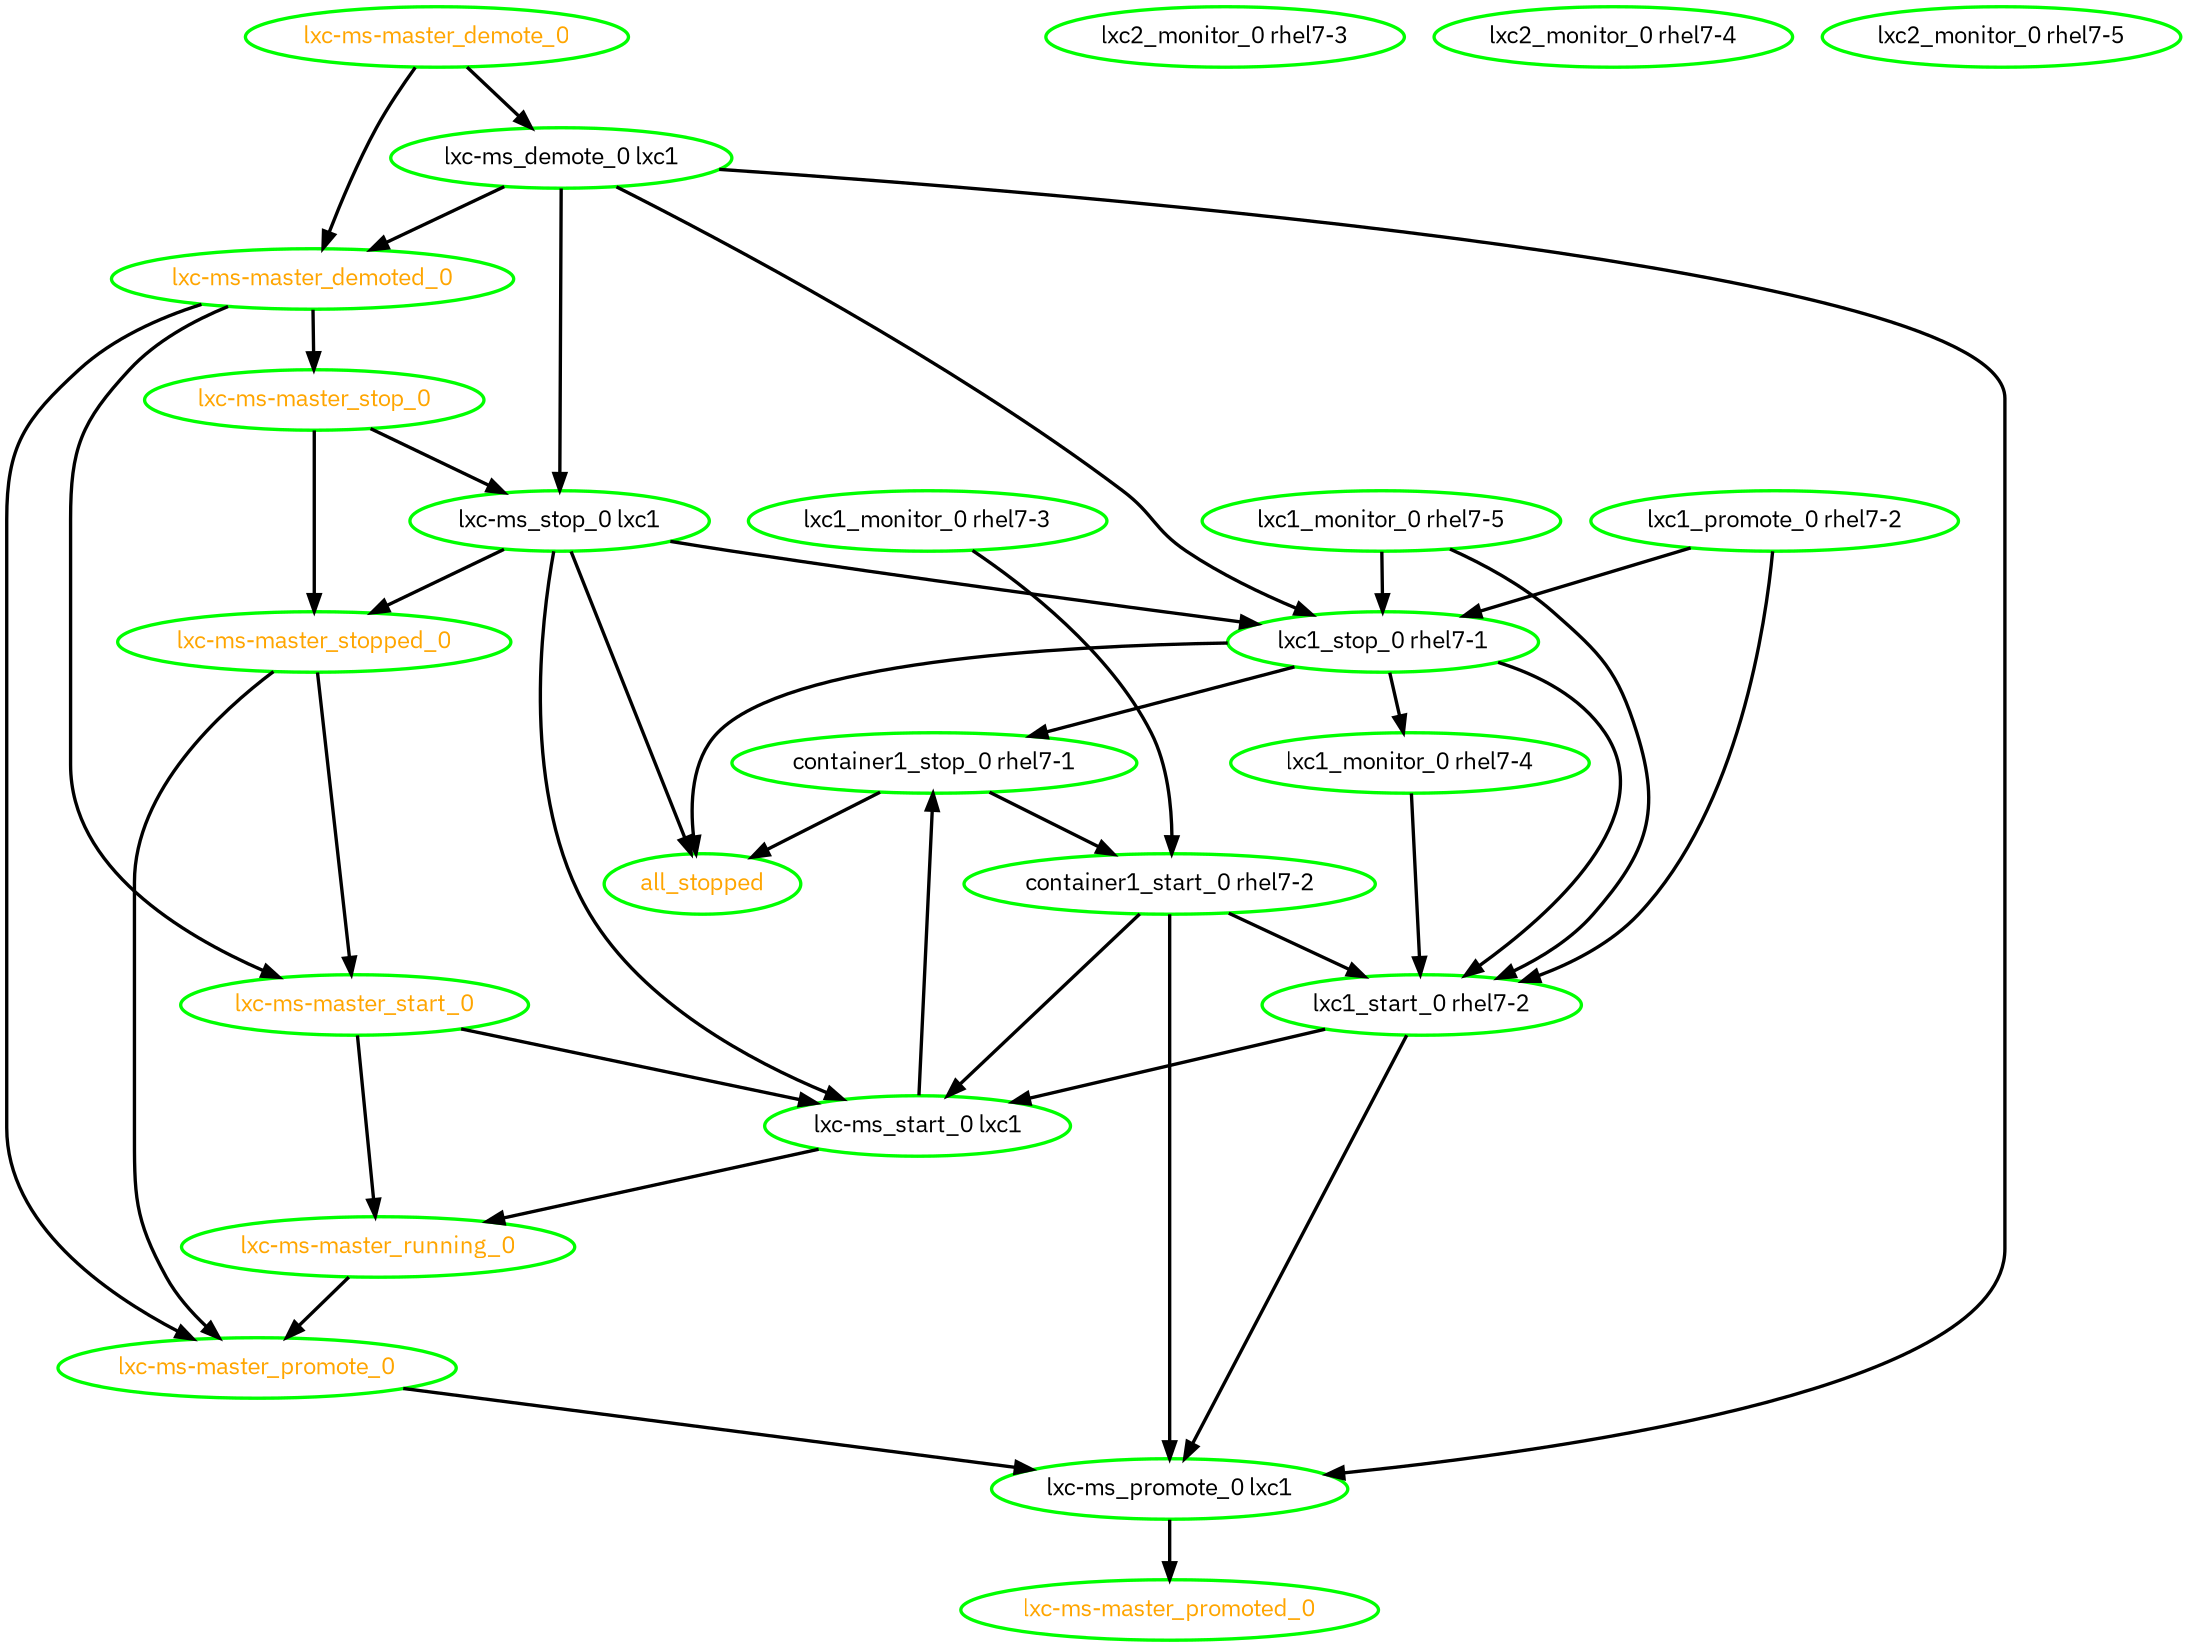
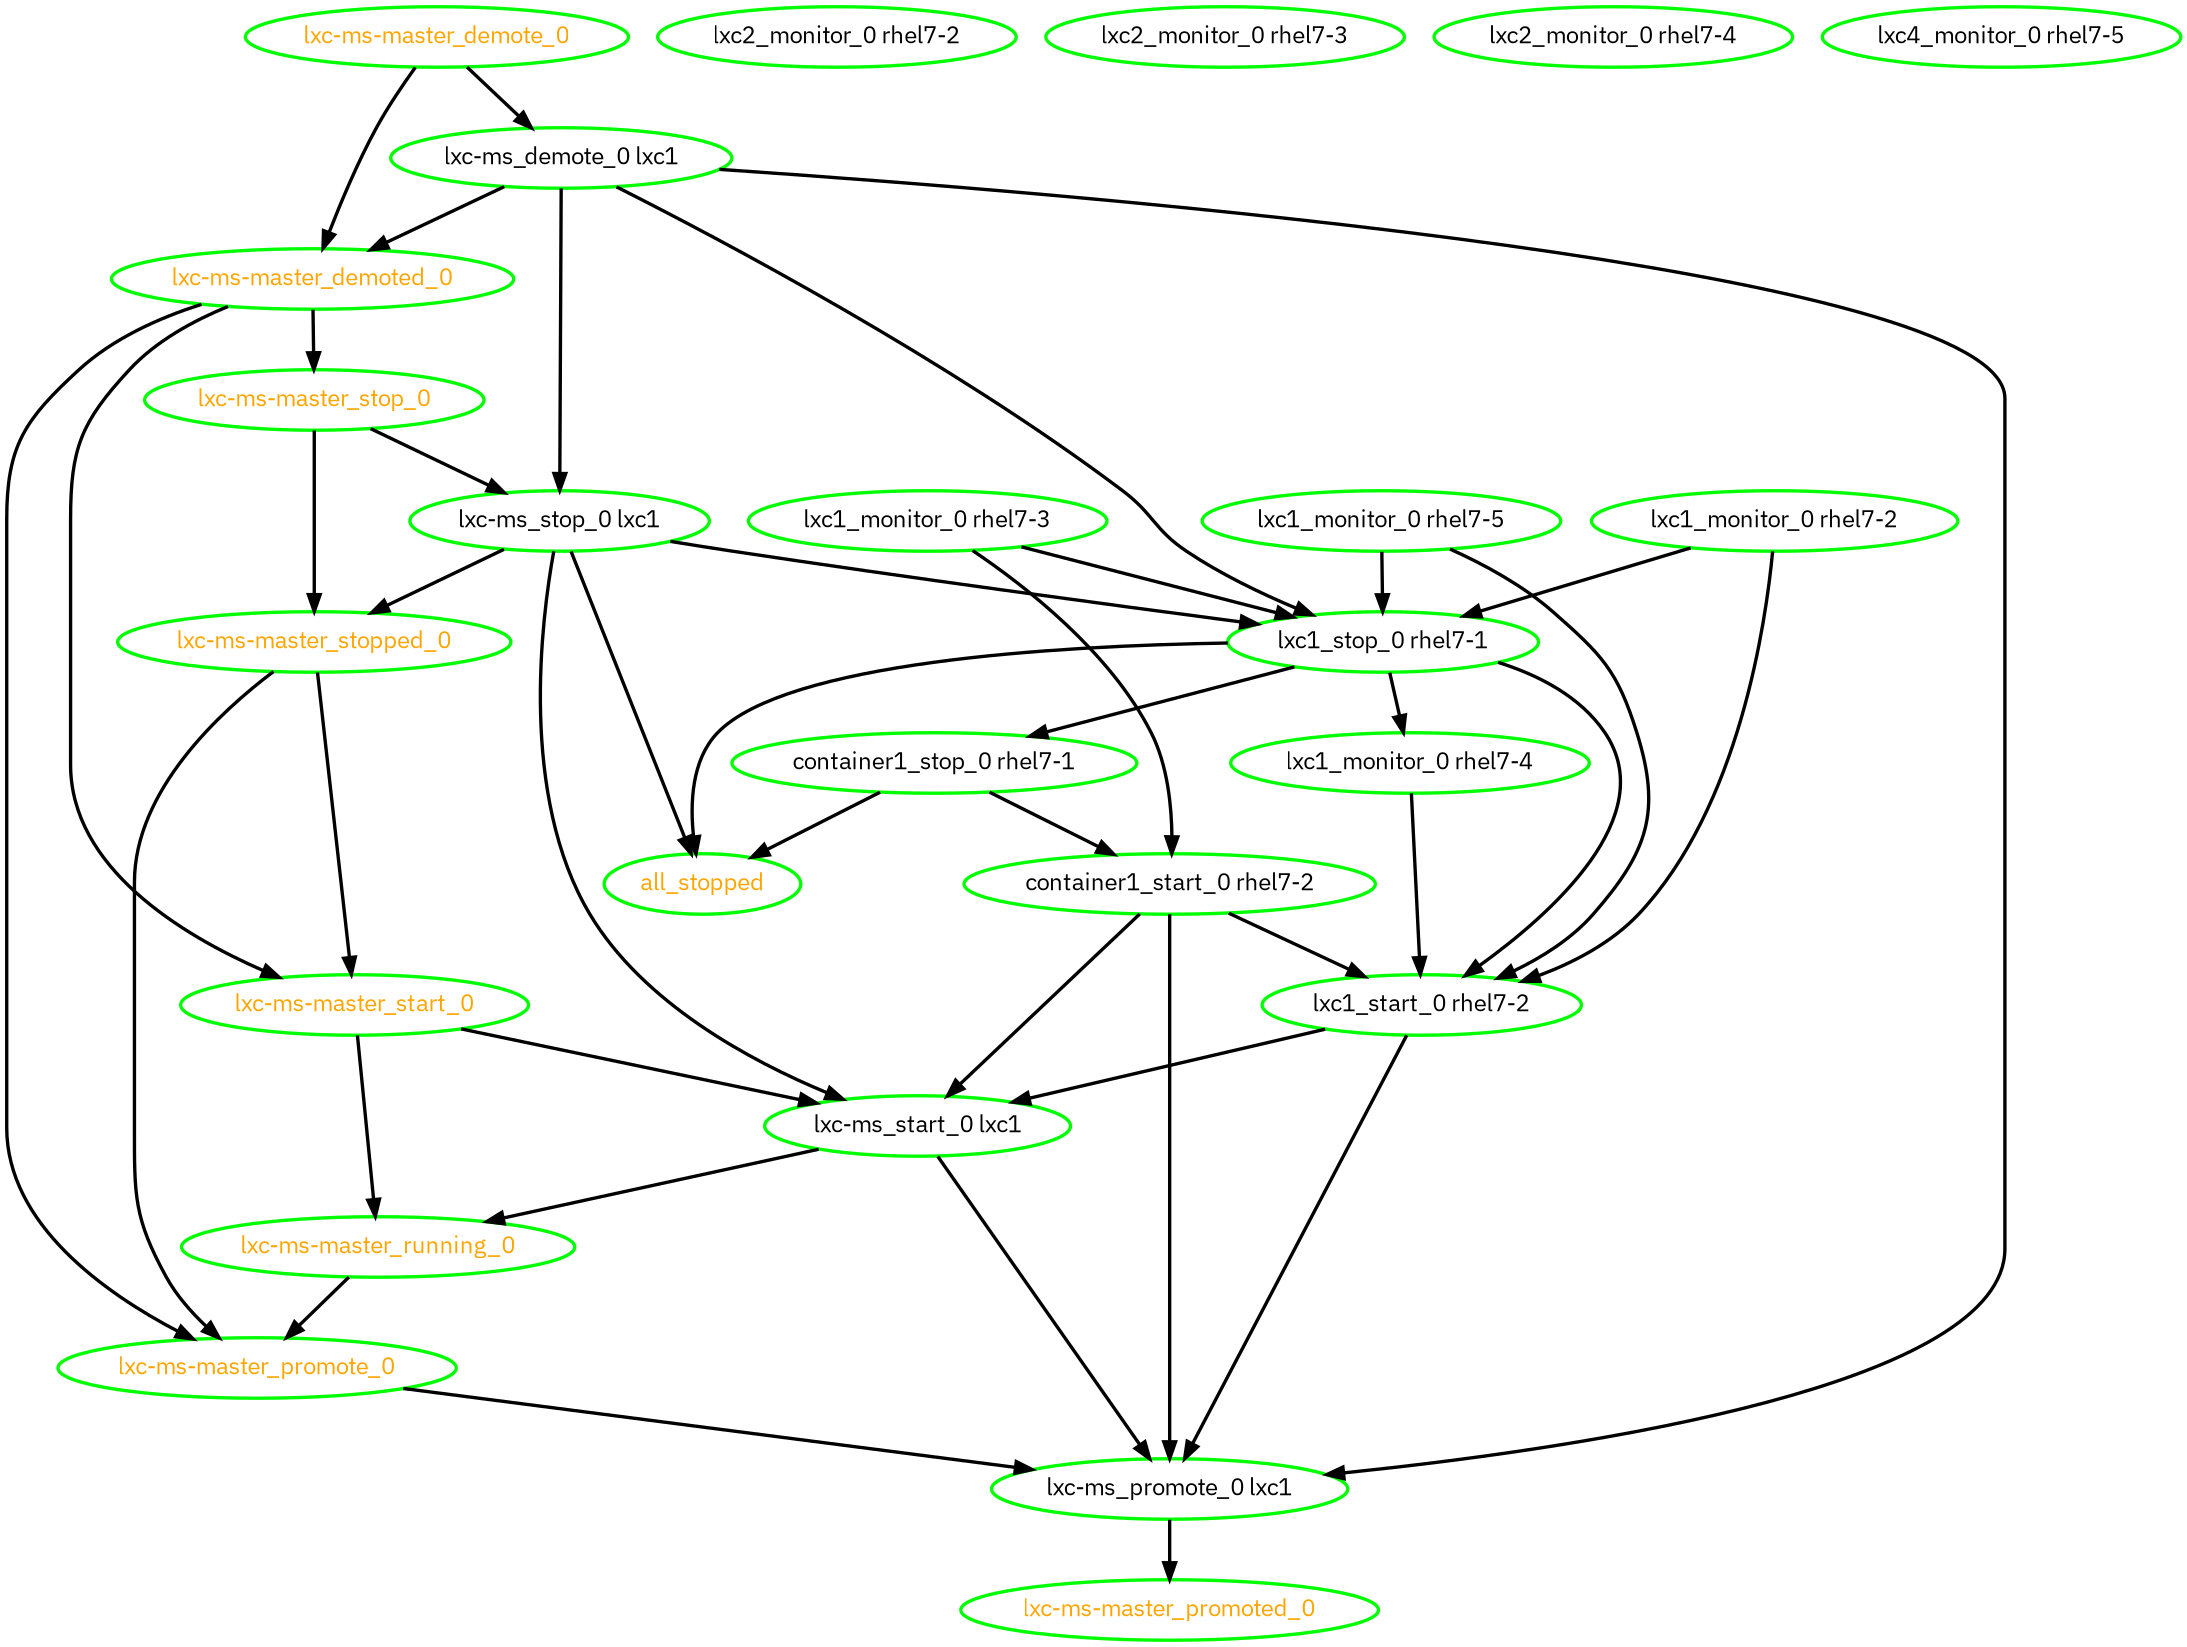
none -> (837, 37)
(2002, 37) -> (2002, 37)
(1775, 521) -> (1775, 521)
none -> (1149, 580)
(926, 953) -> (1039, 1301)
